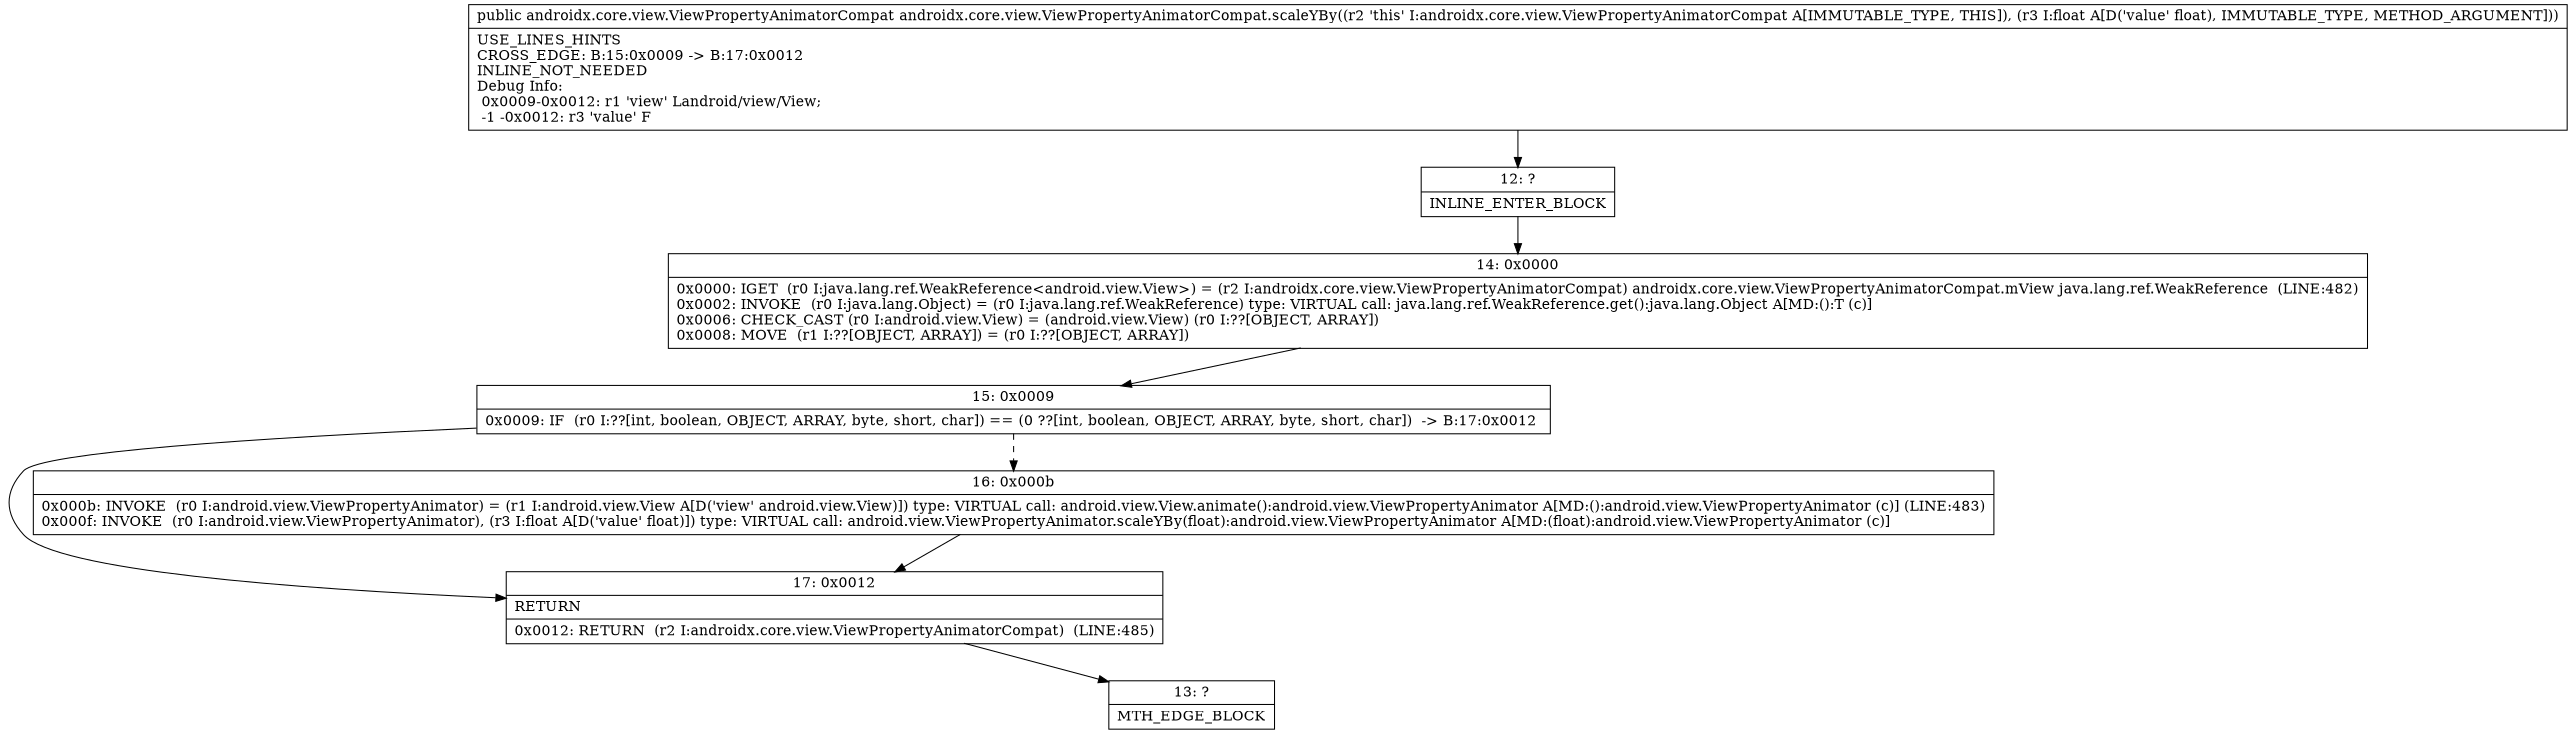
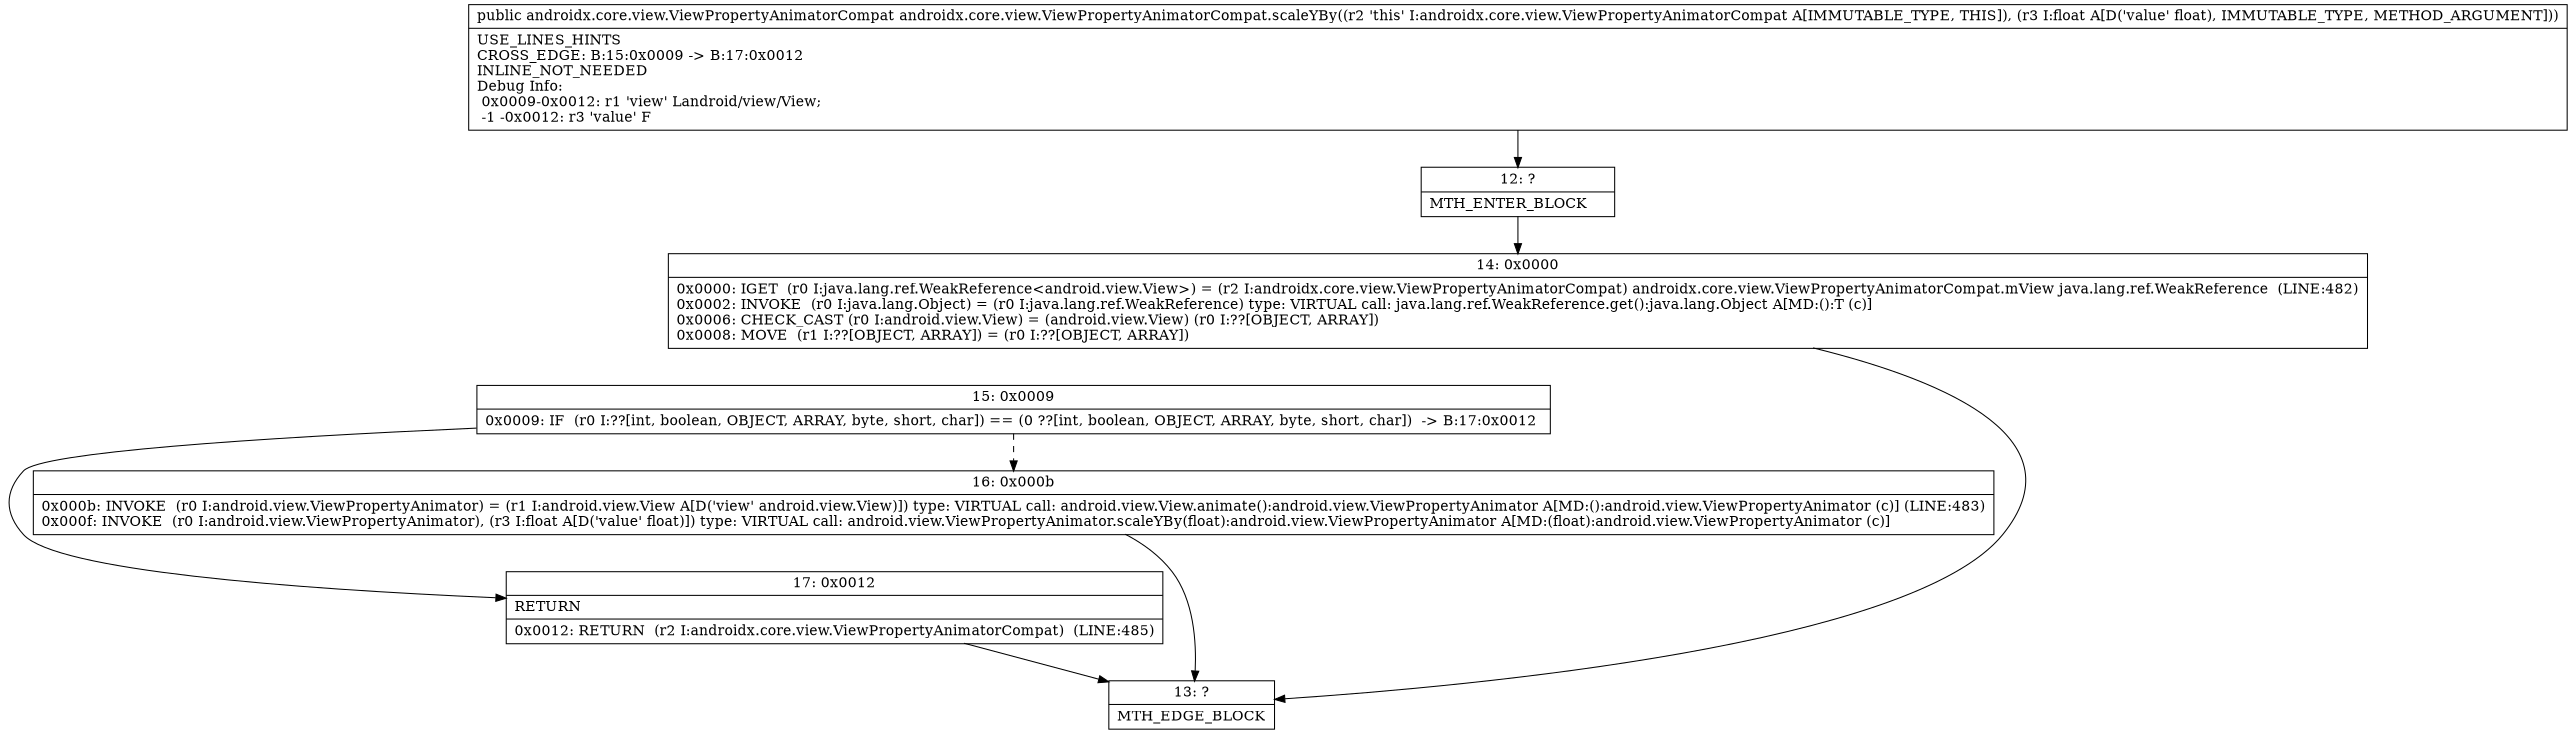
(1518, 204) -> (1509, 204)
(1216, 366) -> (1814, 624)
(932, 551) -> (1183, 590)
